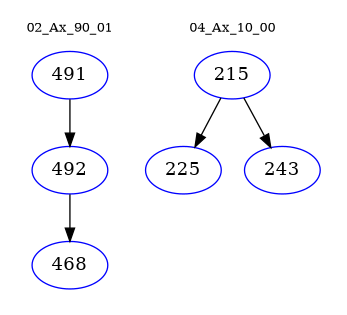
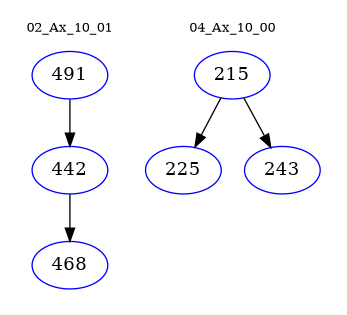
(70, 28) -> (70, 28)
(70, 170) -> (70, 170)
